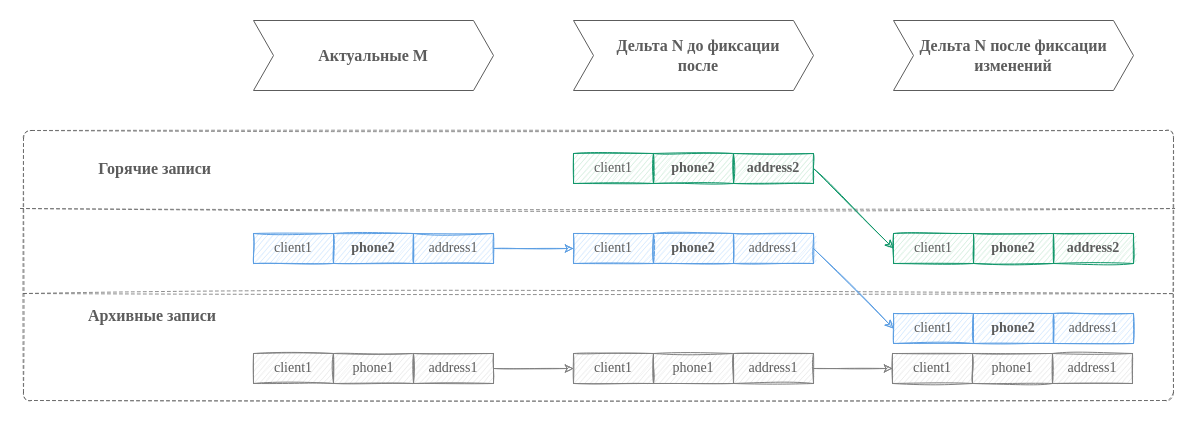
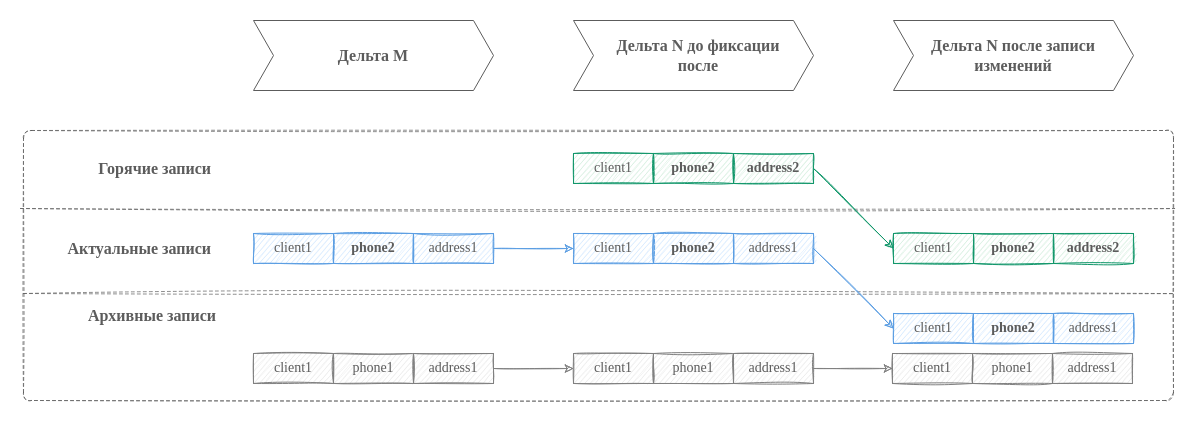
(374, 56) -> (374, 56)
(1014, 56) -> (1014, 56)
none -> (134, 249)
